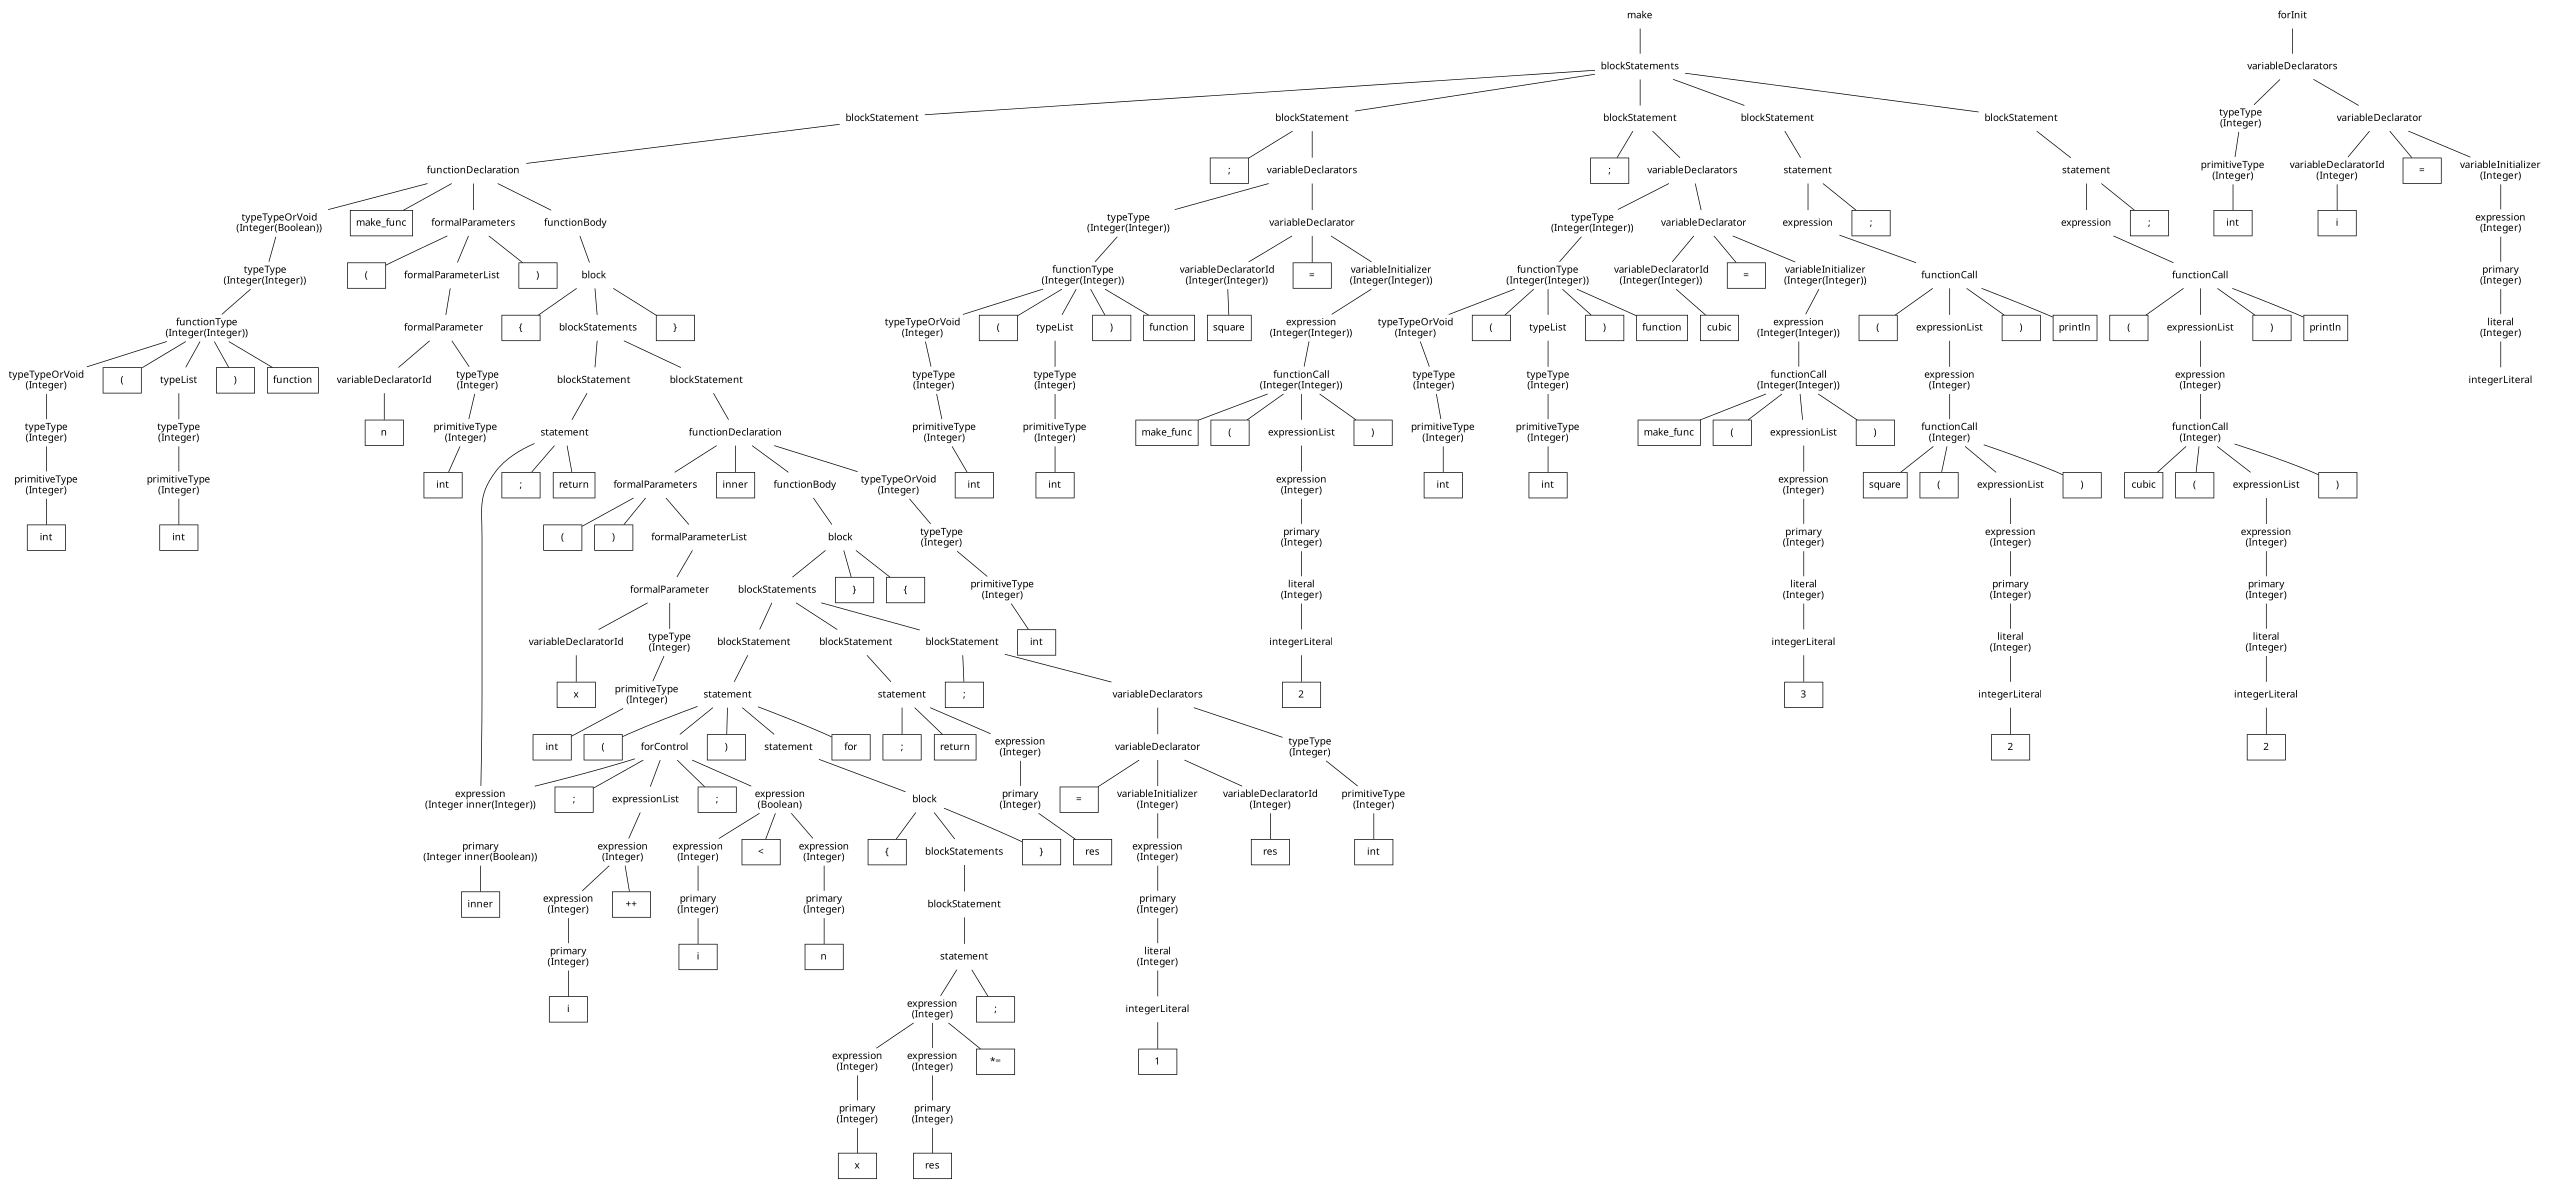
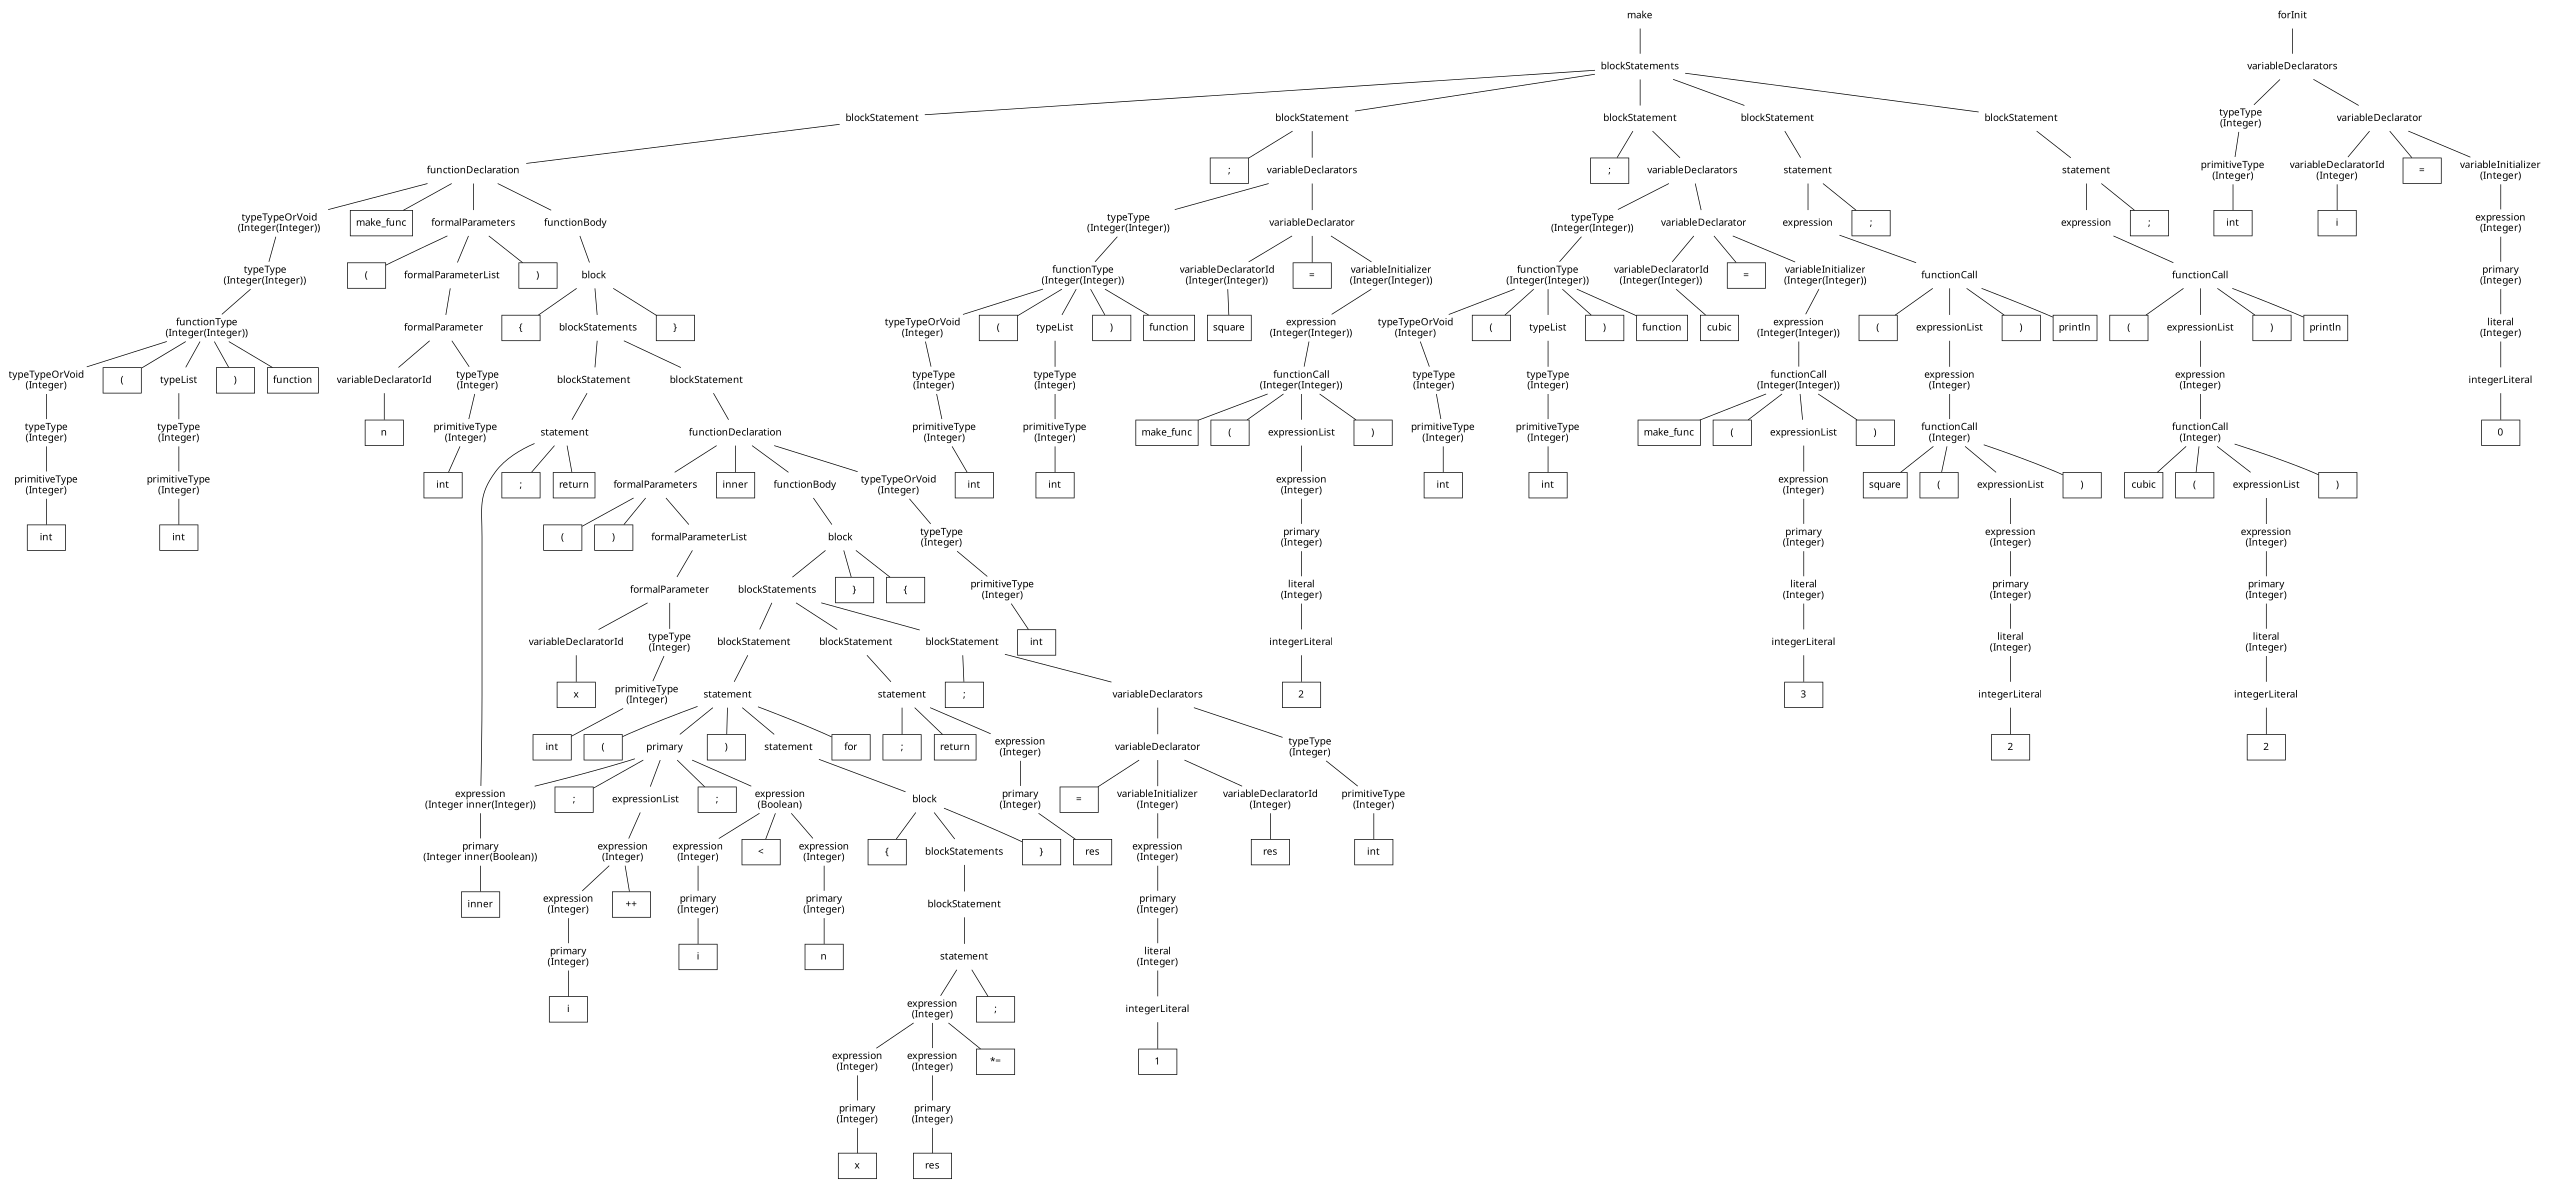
(279, 223) -> (279, 223)
none -> (2501, 433)
(665, 747) -> (665, 747)
none -> (481, 826)
